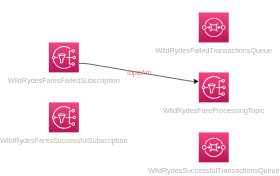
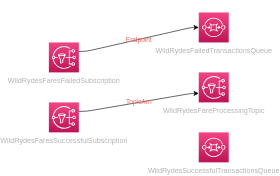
none -> (138, 40)
(137, 72) -> none
none -> (137, 103)
